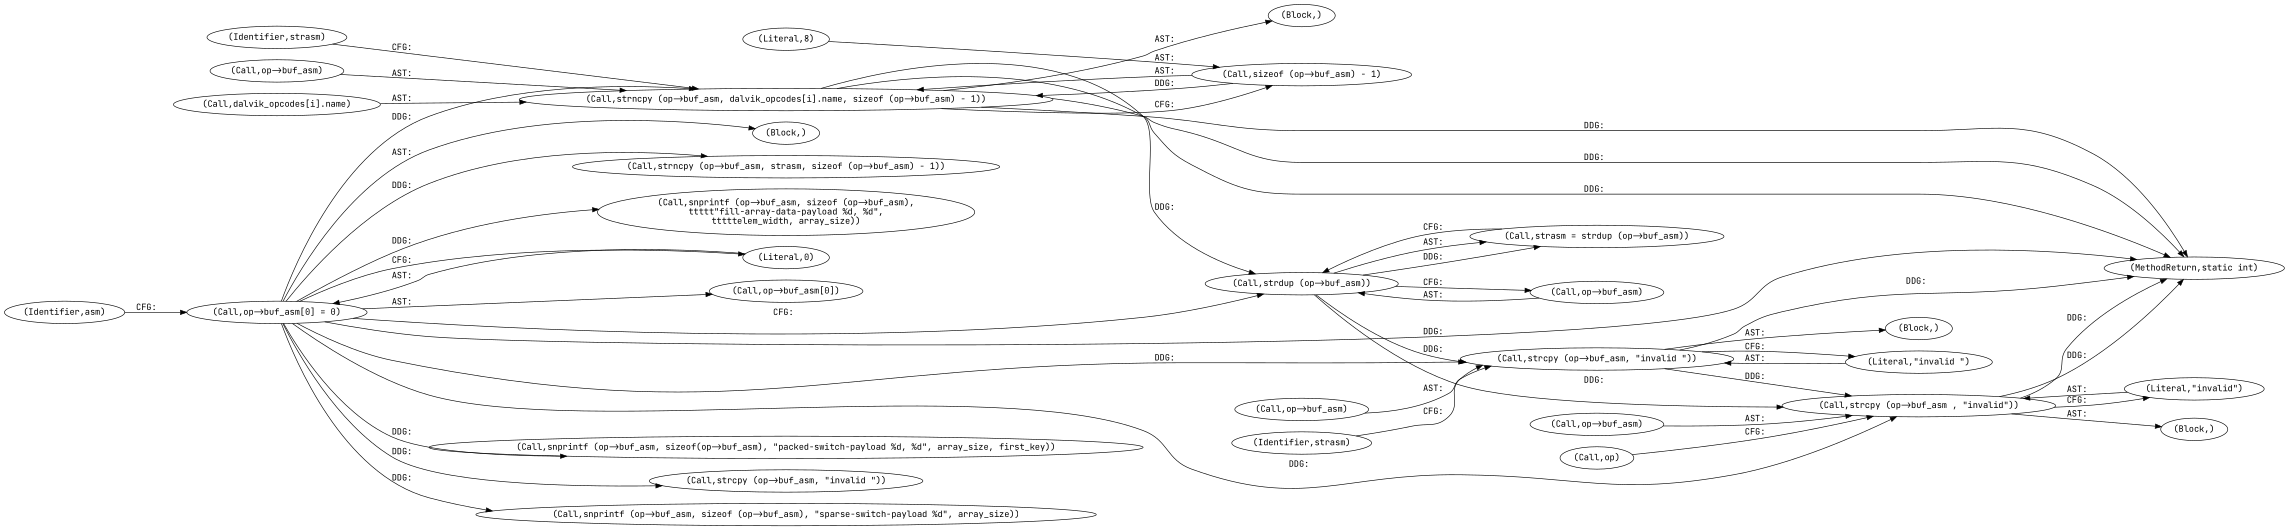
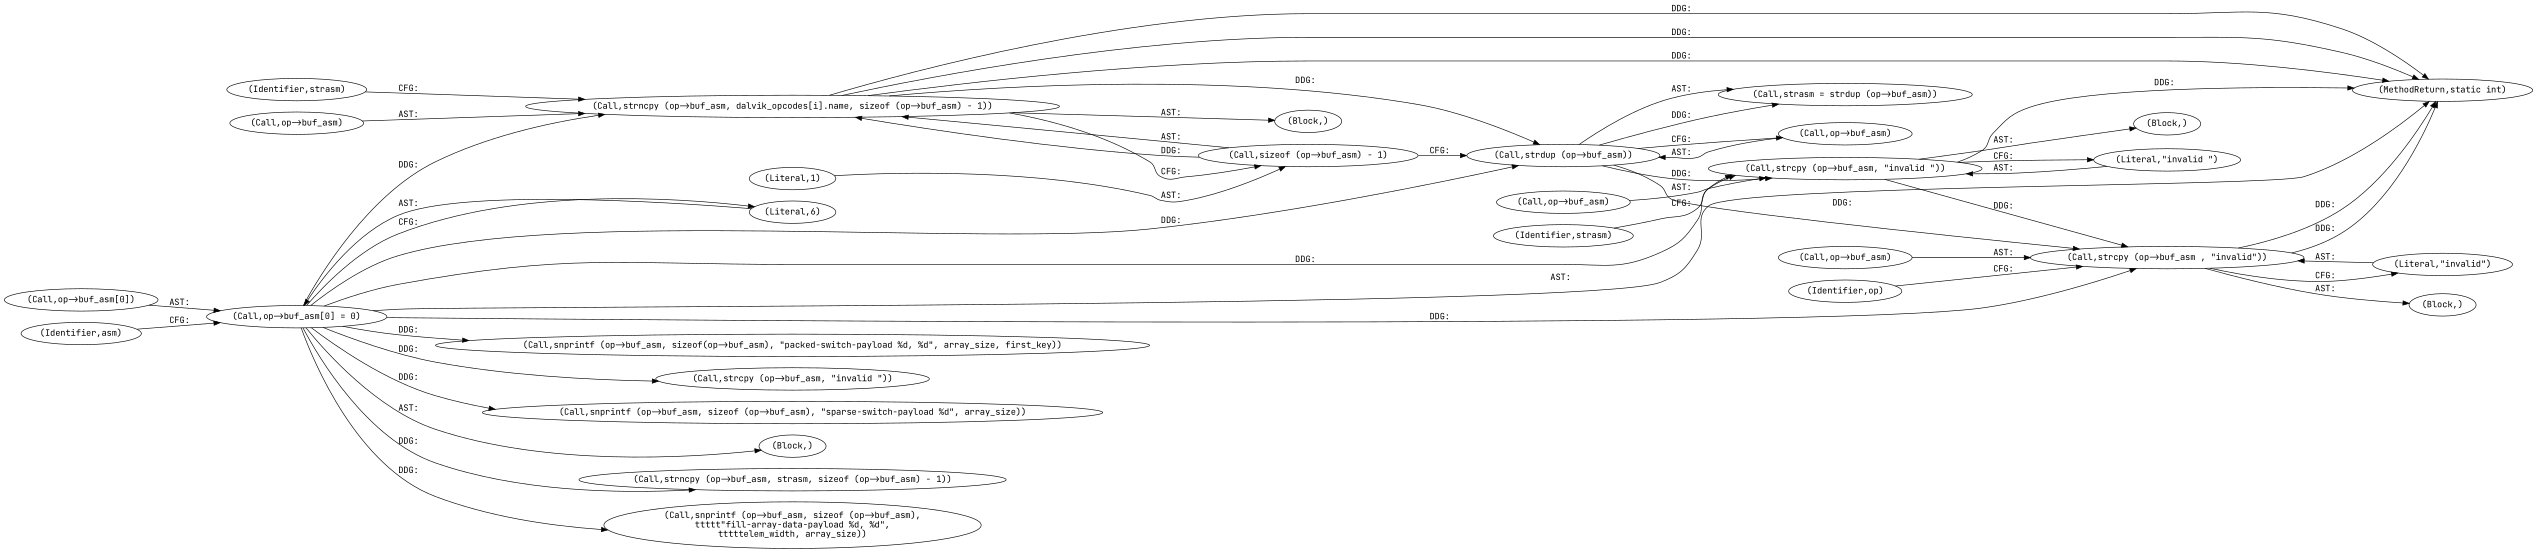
(786, 39) -> (793, 179)
(277, 105) -> none
(1412, 238) -> (1439, 156)
(786, 258) -> (793, 212)
(534, 302) -> (181, 308)
(786, 313) -> (1174, 221)
(1436, 332) -> (1563, 278)
(1597, 458) -> (1845, 291)
